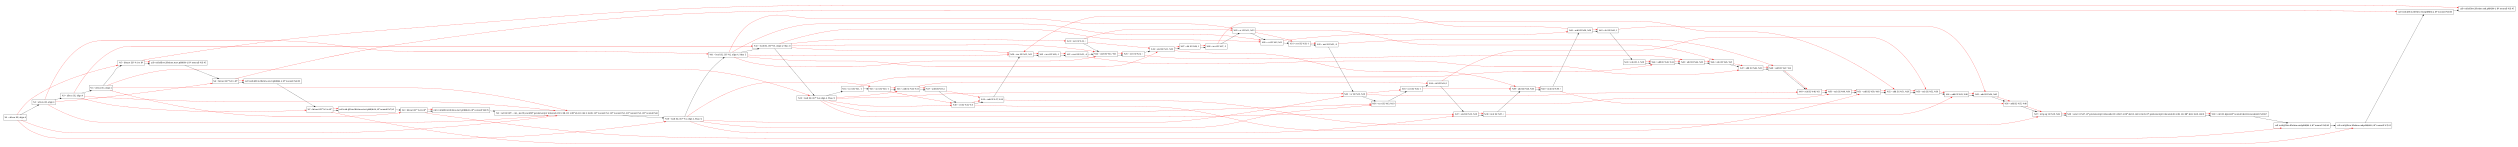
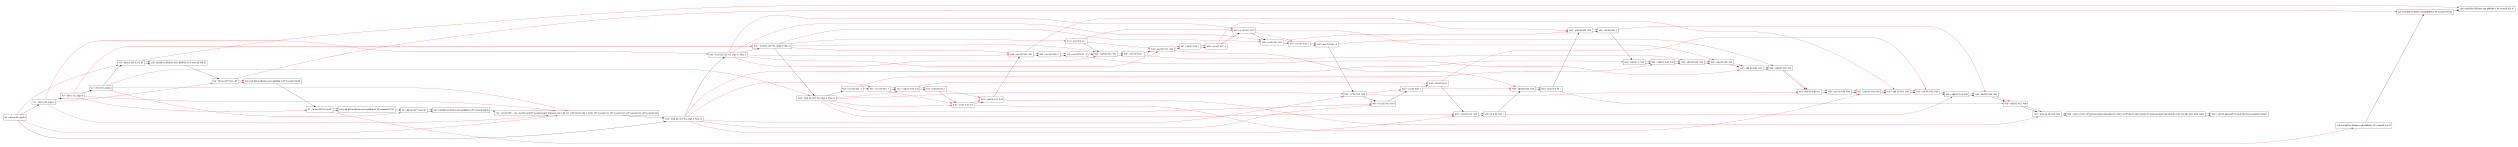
(1292, 16) -> (1292, 19)
none -> (1146, 72)
(1611, 99) -> none
(2302, 125) -> none
(339, 138) -> (339, 138)
